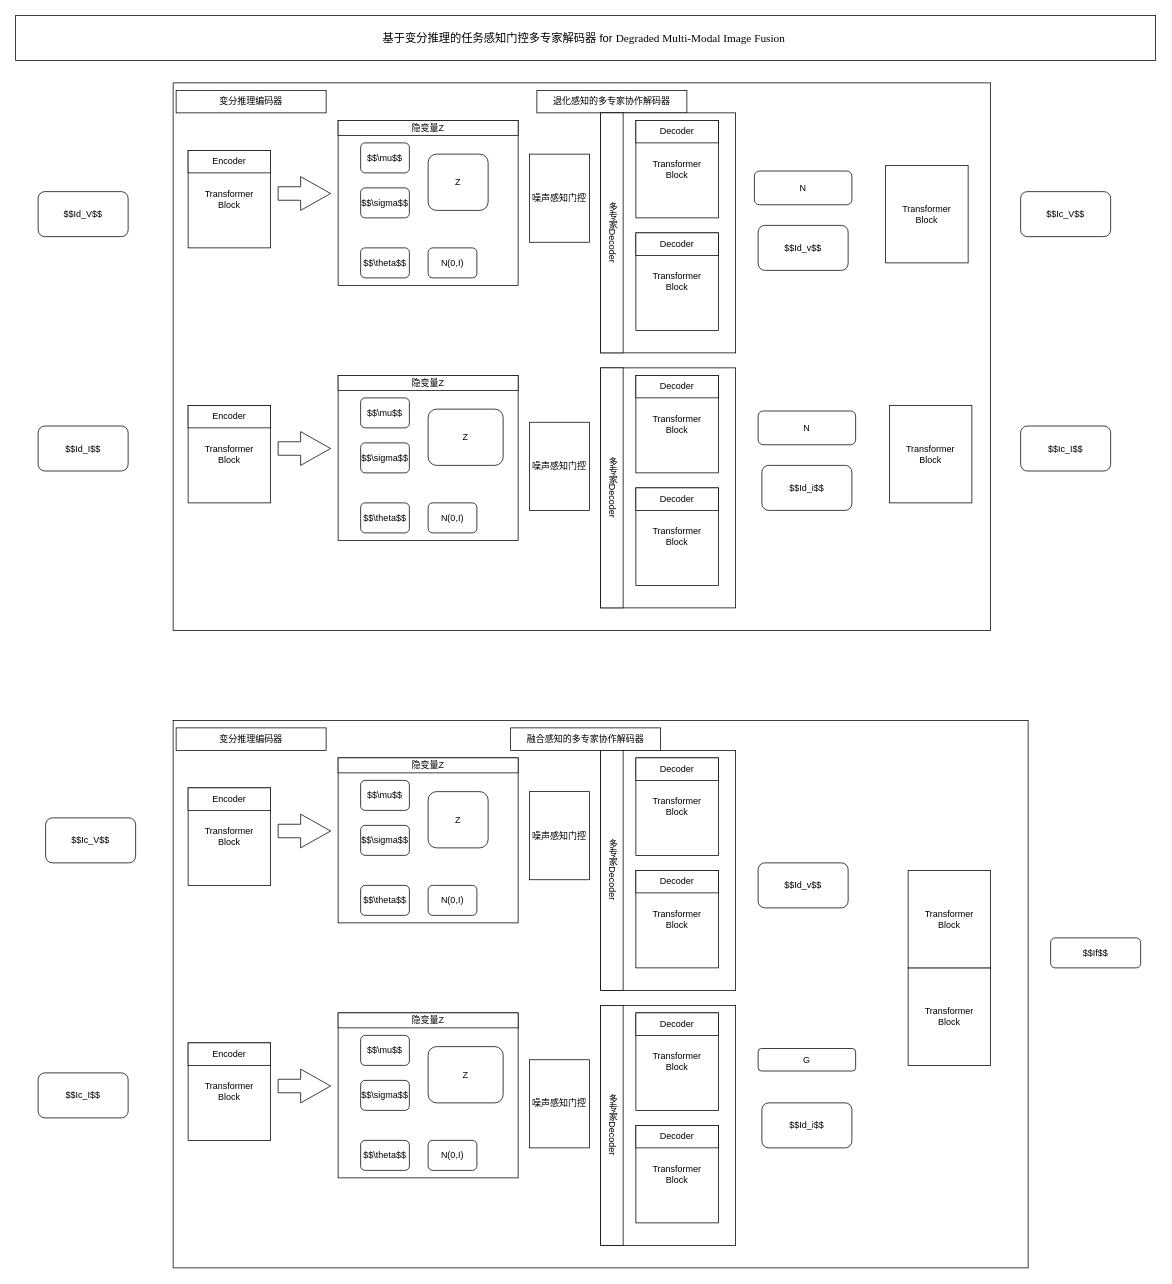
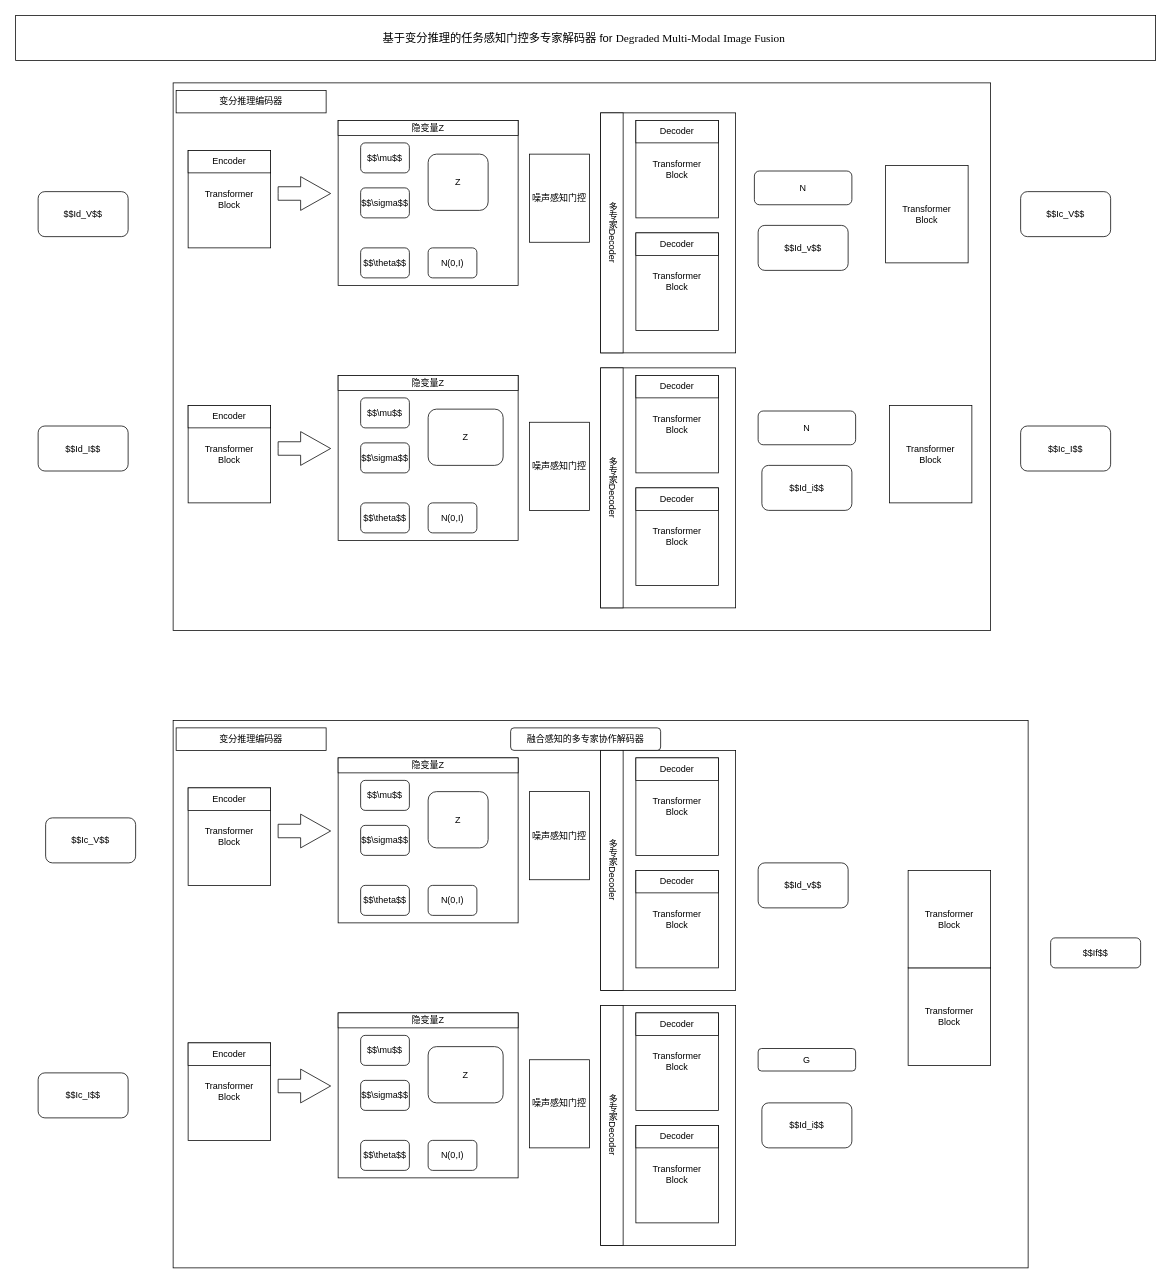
(612, 102) -> none
(585, 739) -> (585, 739)
